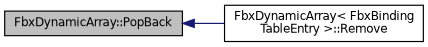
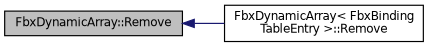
(94, 23) -> (94, 23)
